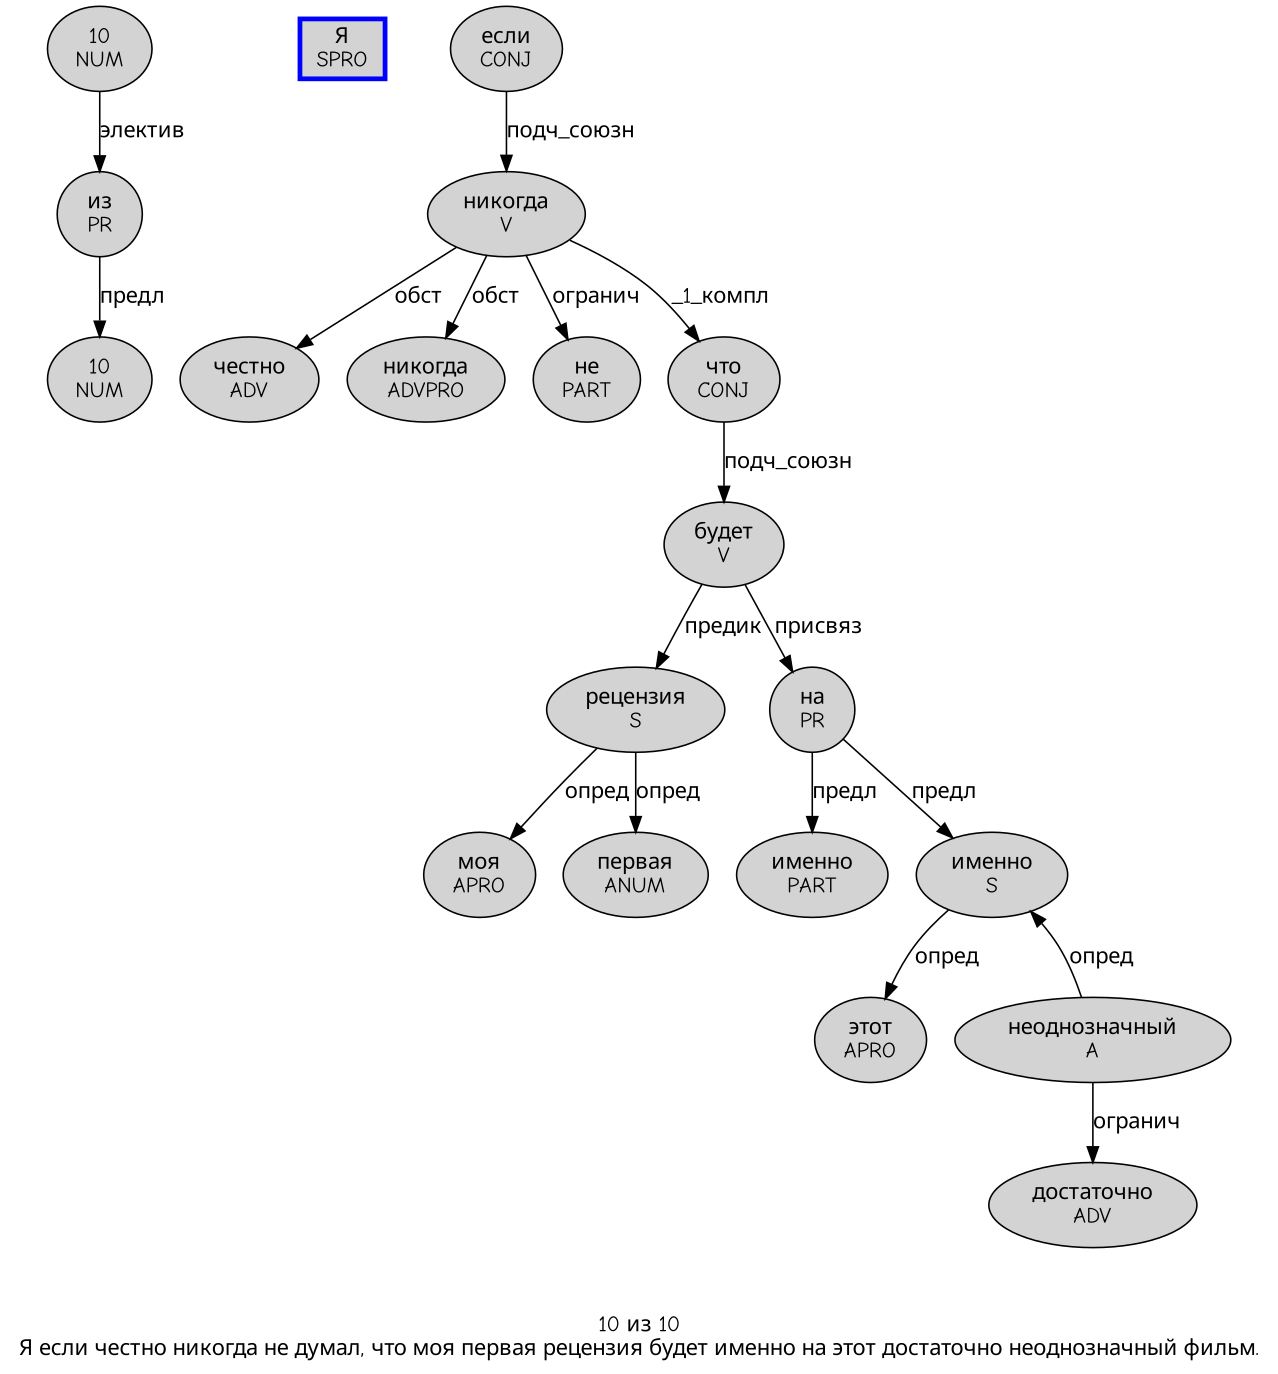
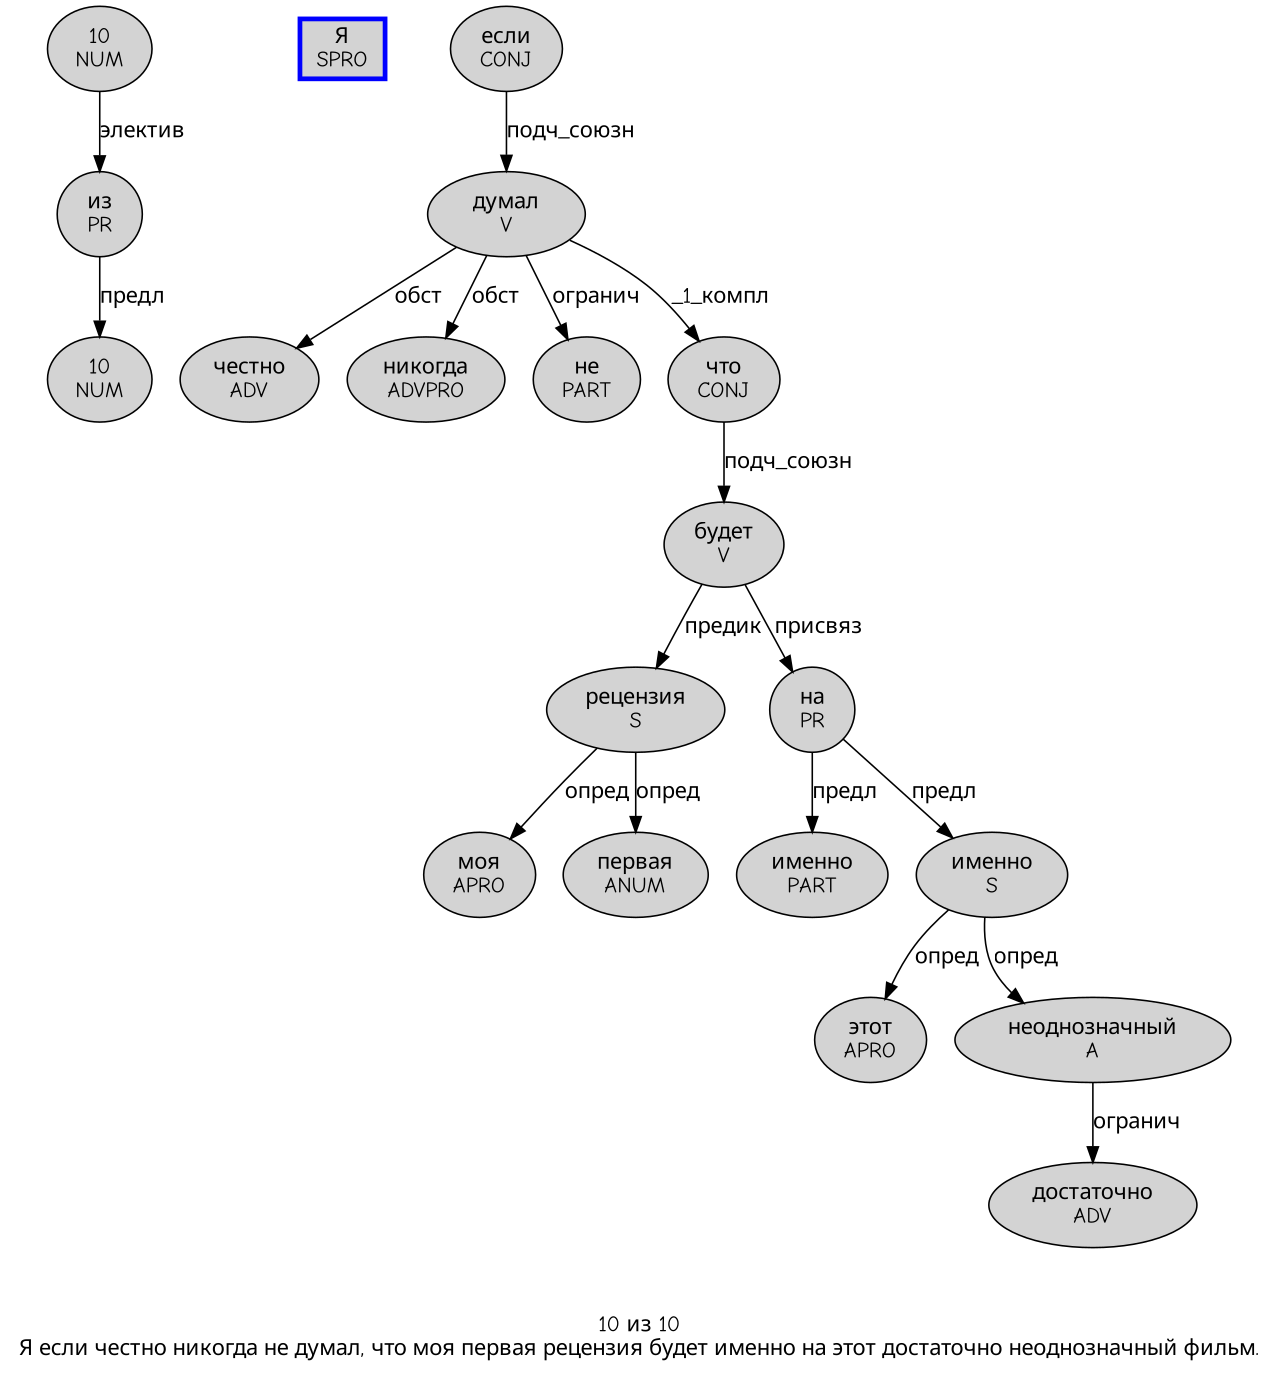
(506, 214) -> (506, 214)
(1065, 958) -> (989, 958)
